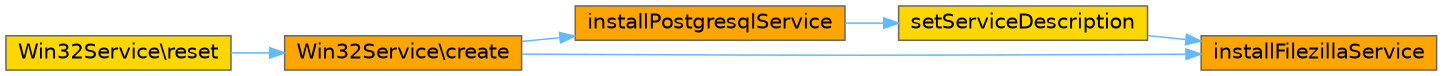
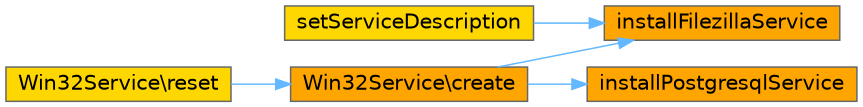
(864, 23) -> none
